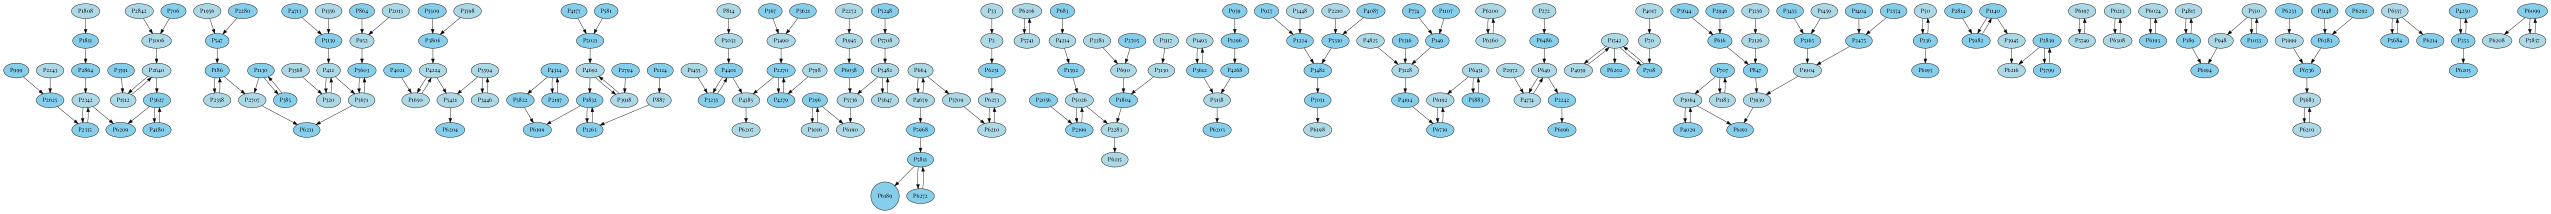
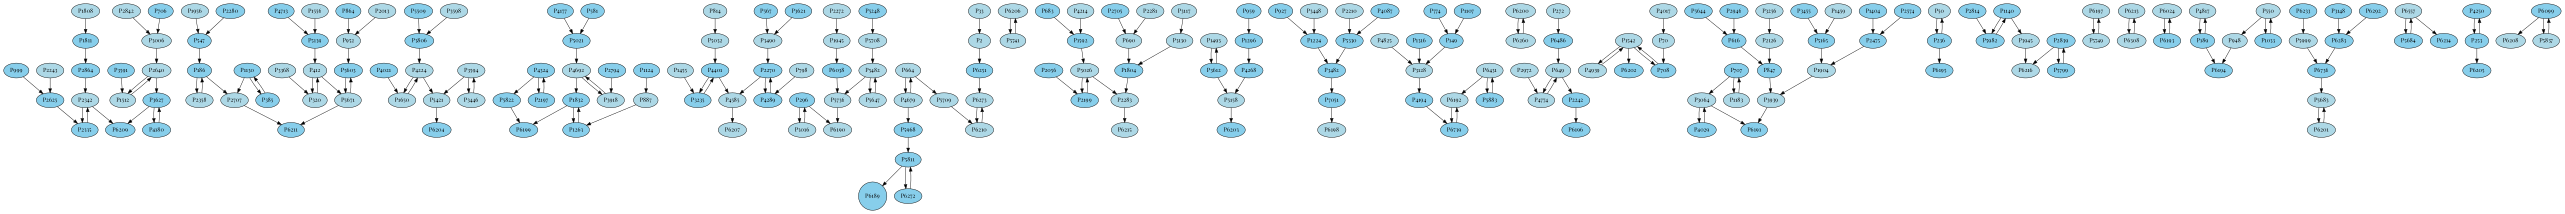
(1062, 24) -> (1062, 25)
(781, 100) -> (768, 100)
